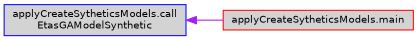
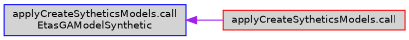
(318, 20) -> (314, 20)
